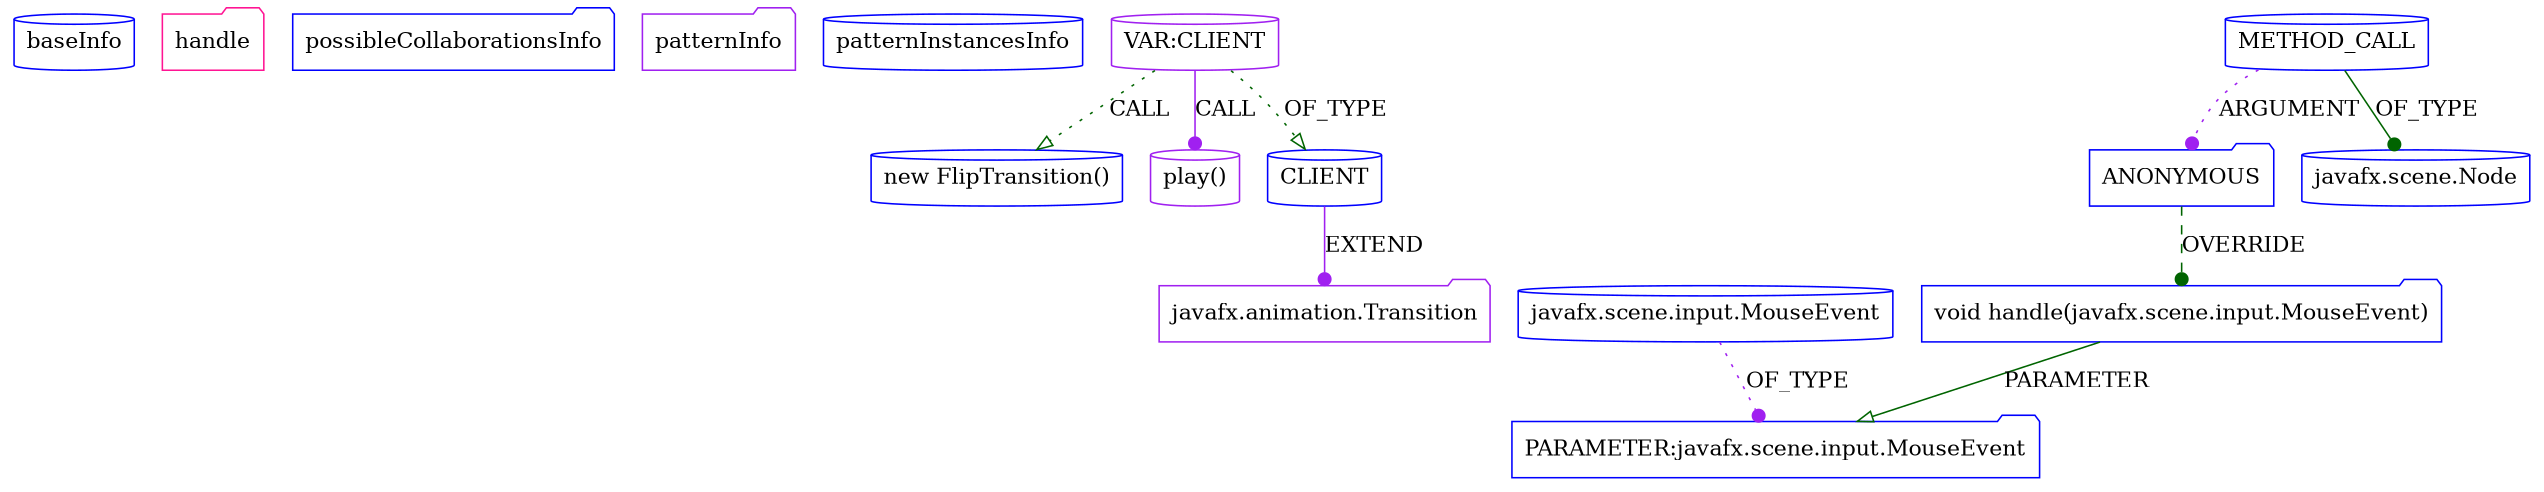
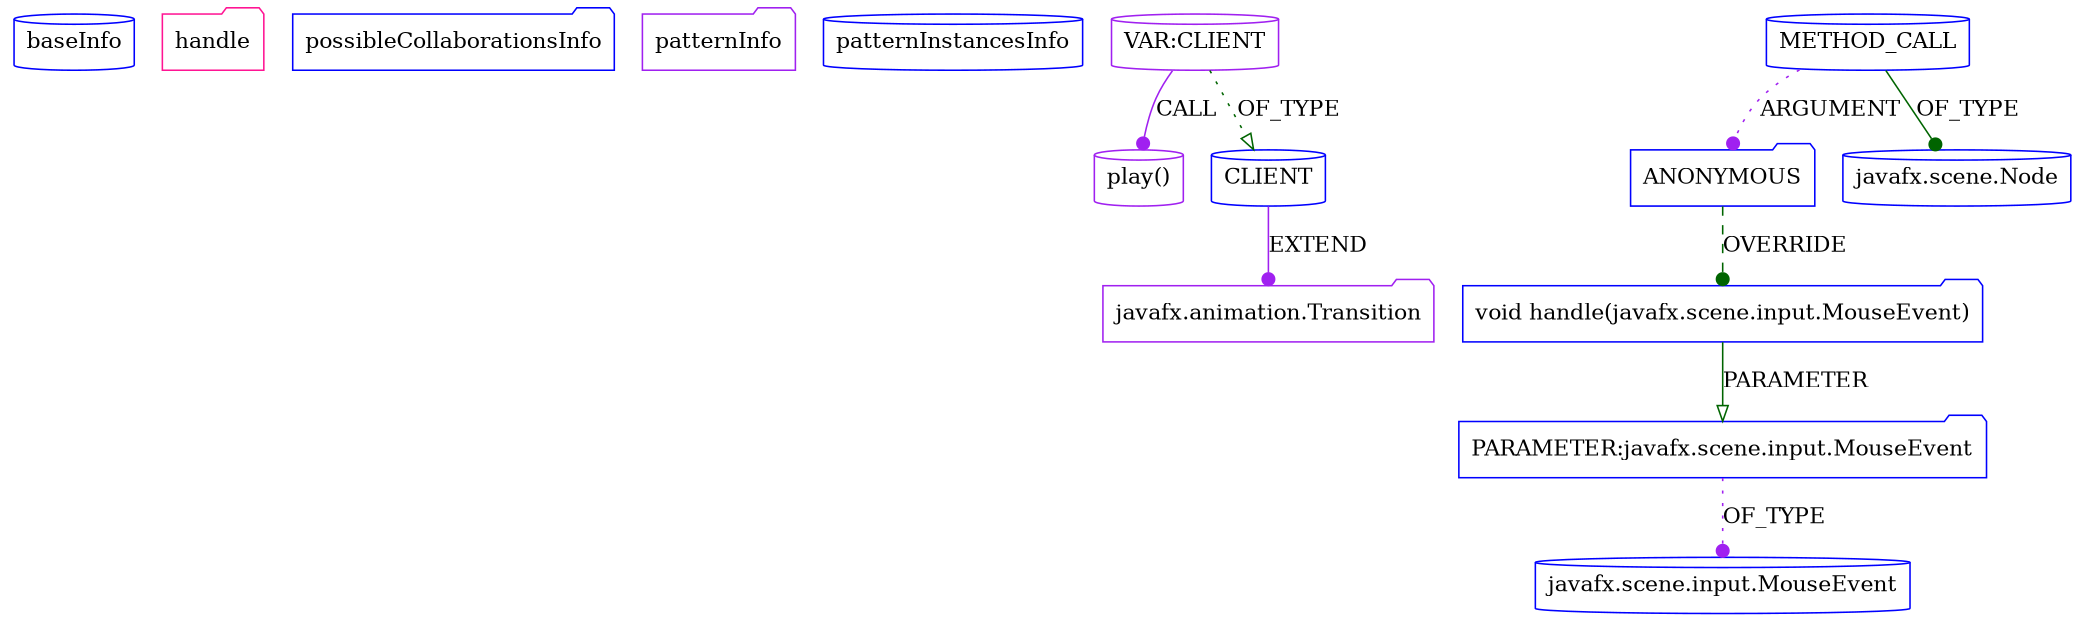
(997, 178) -> none
(1738, 376) -> (1723, 511)
